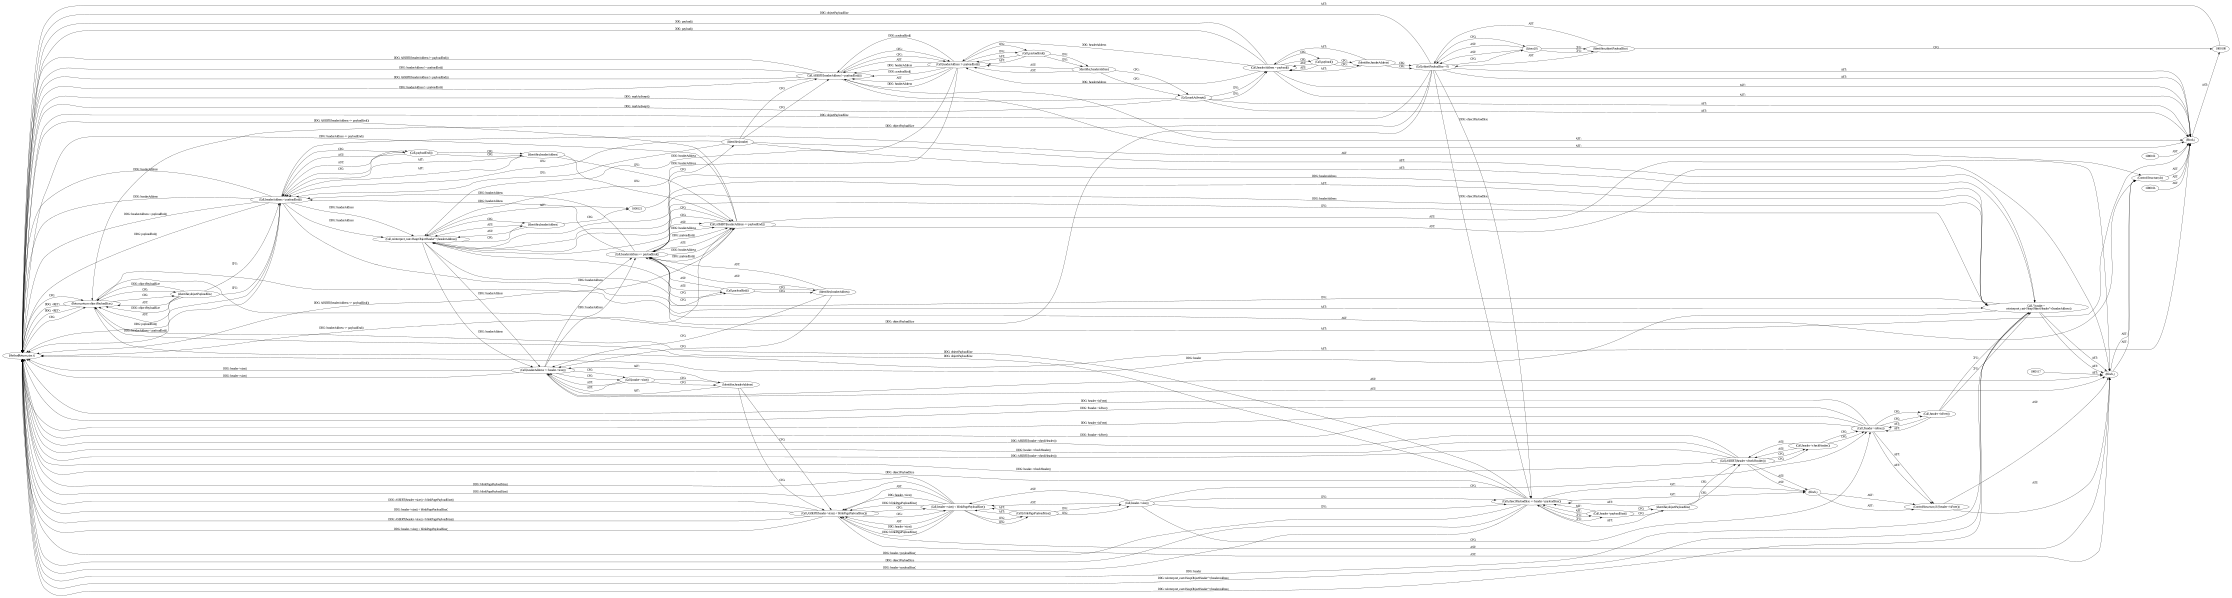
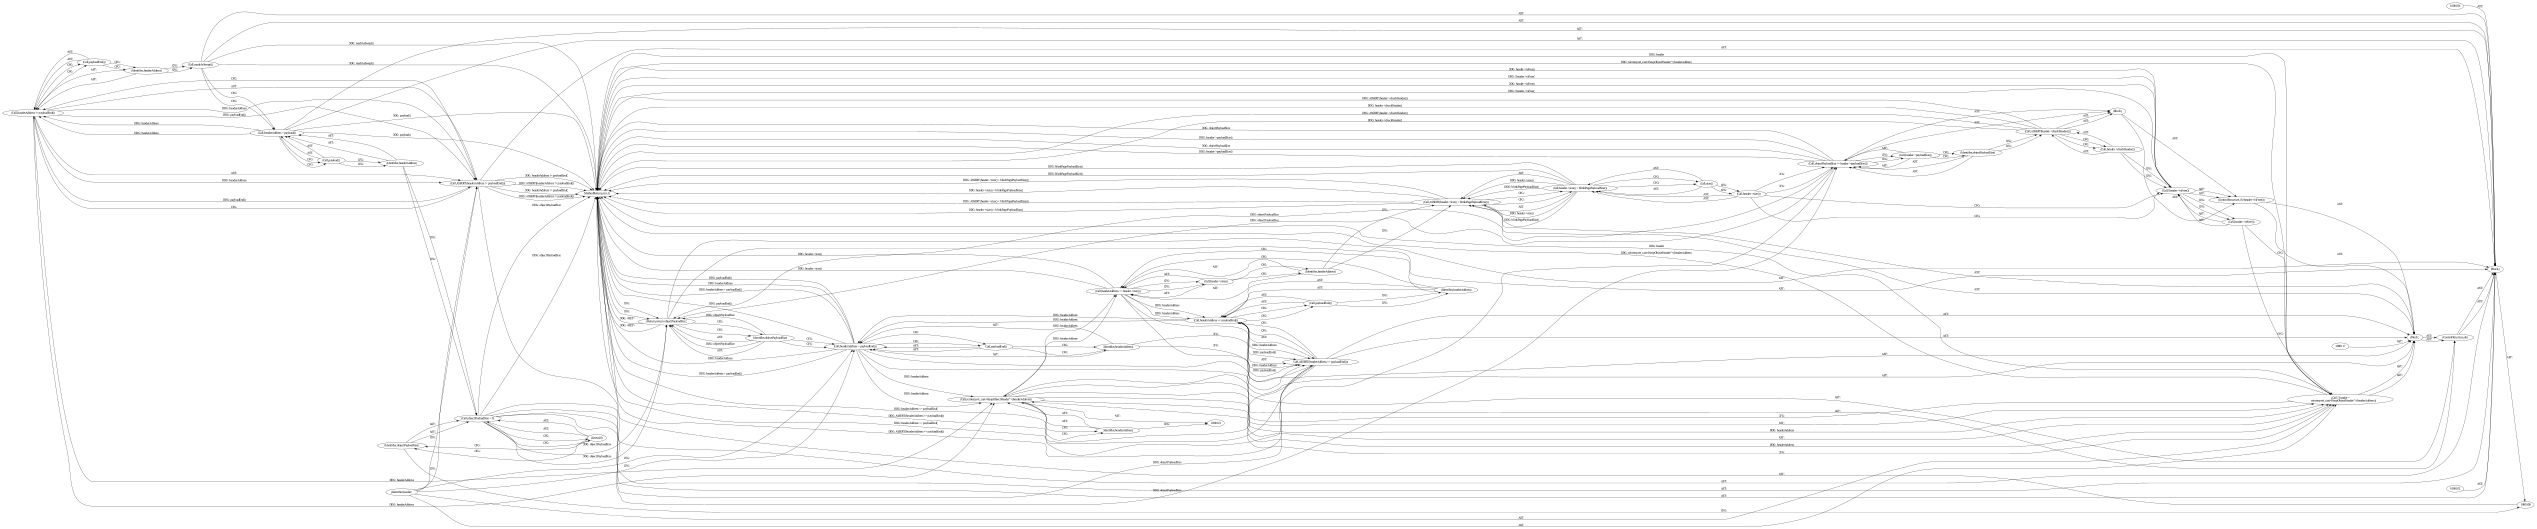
(681, 172) -> none
(1034, 513) -> (1707, 184)
